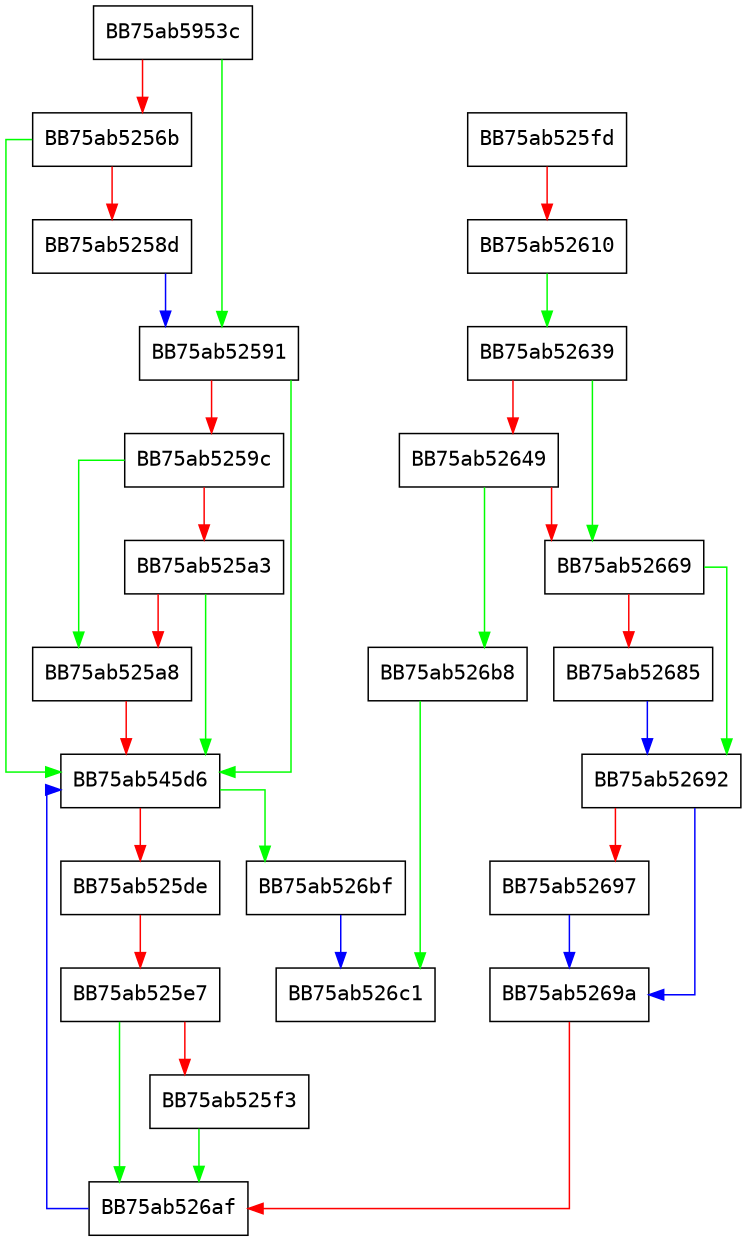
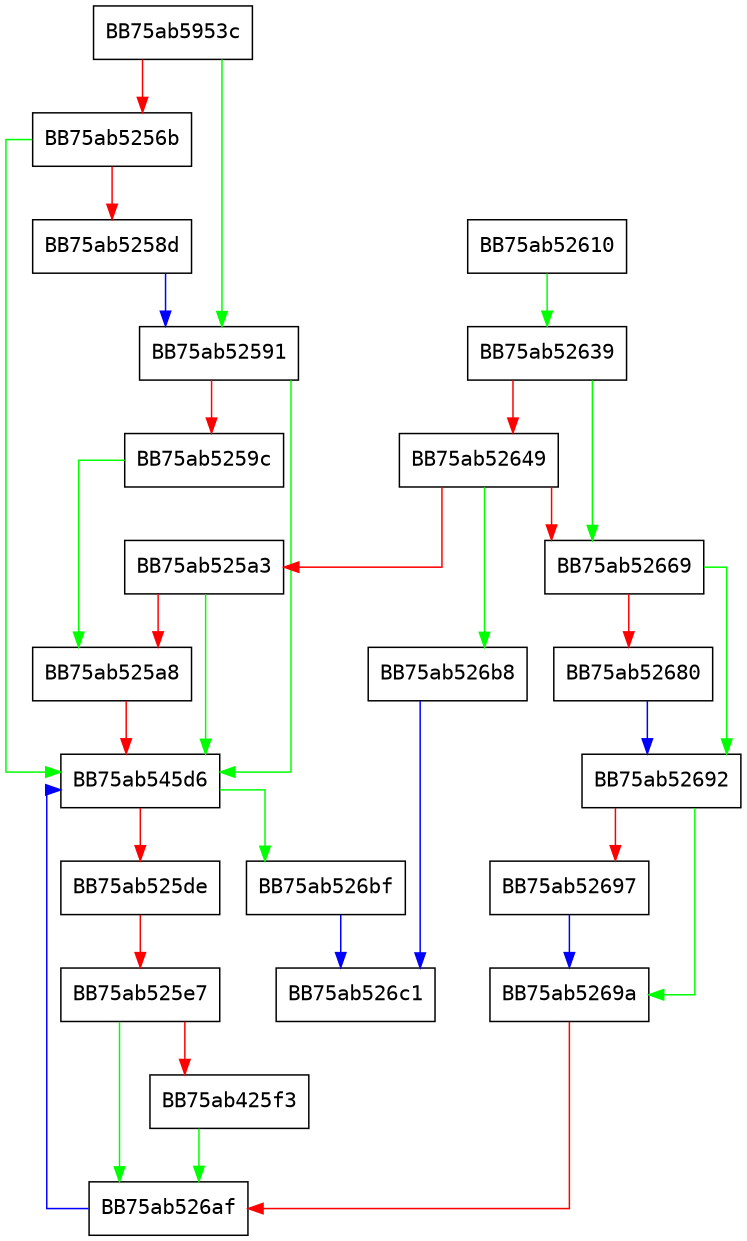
(547, 140) -> none
(204, 506) -> (410, 567)
(633, 674) -> (633, 674)
(420, 827) -> (420, 827)
(695, 917) -> (695, 917)
(229, 1102) -> (229, 1102)
